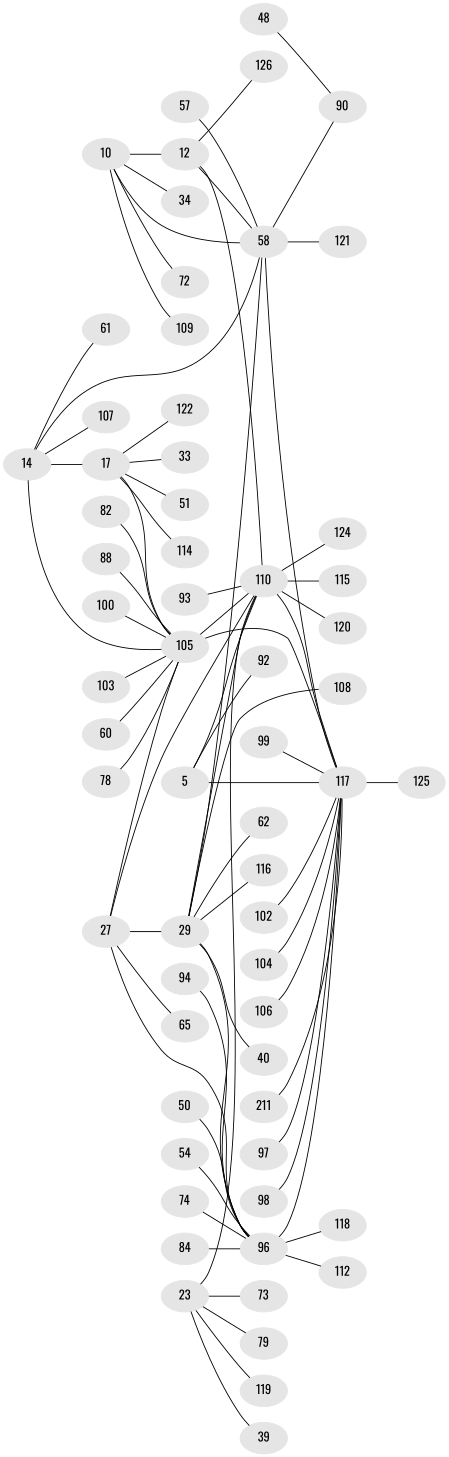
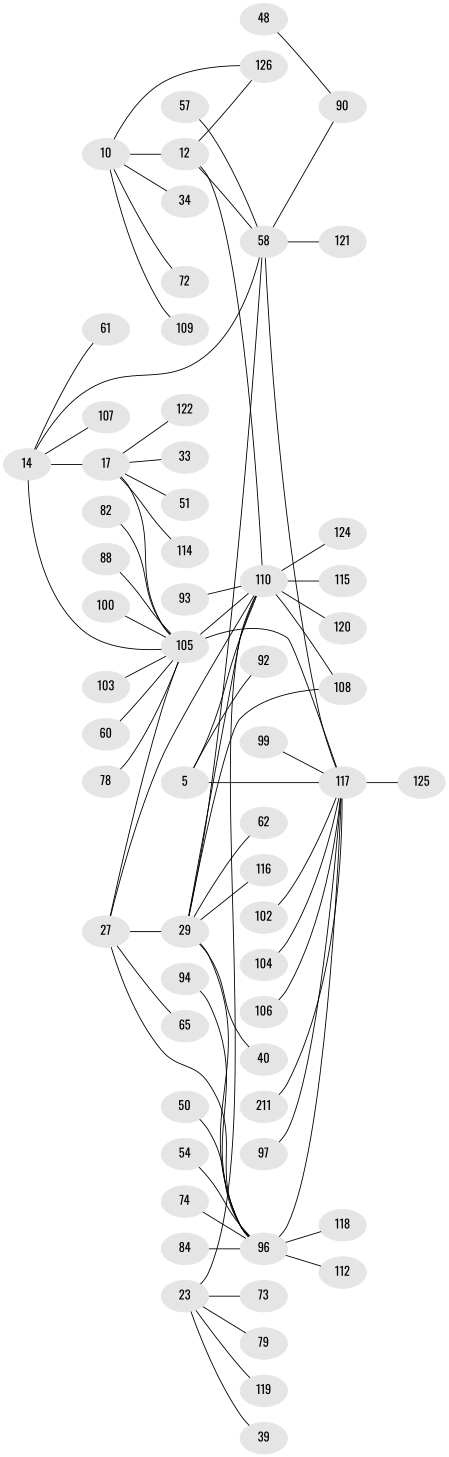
(165, 227) -> (165, 82)
(310, 679) -> (311, 642)
(264, 1202) -> none
